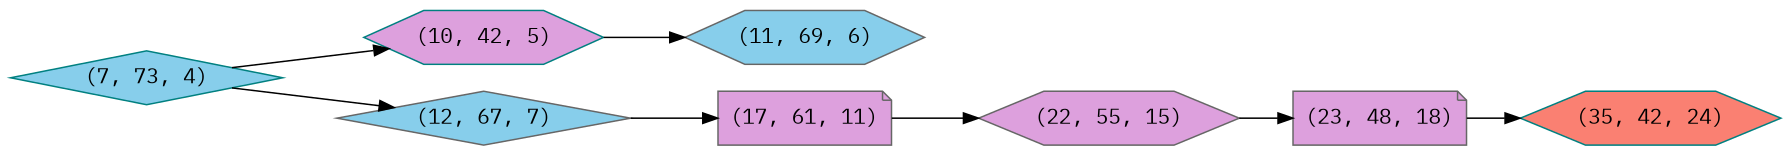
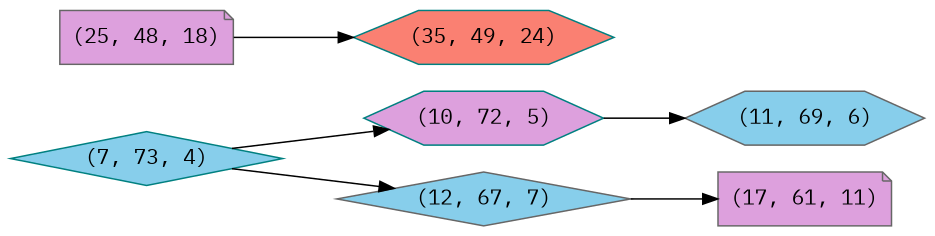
(484, 37) -> (484, 118)
(1109, 118) -> none
(1380, 118) -> (147, 37)
(1651, 118) -> (484, 37)
